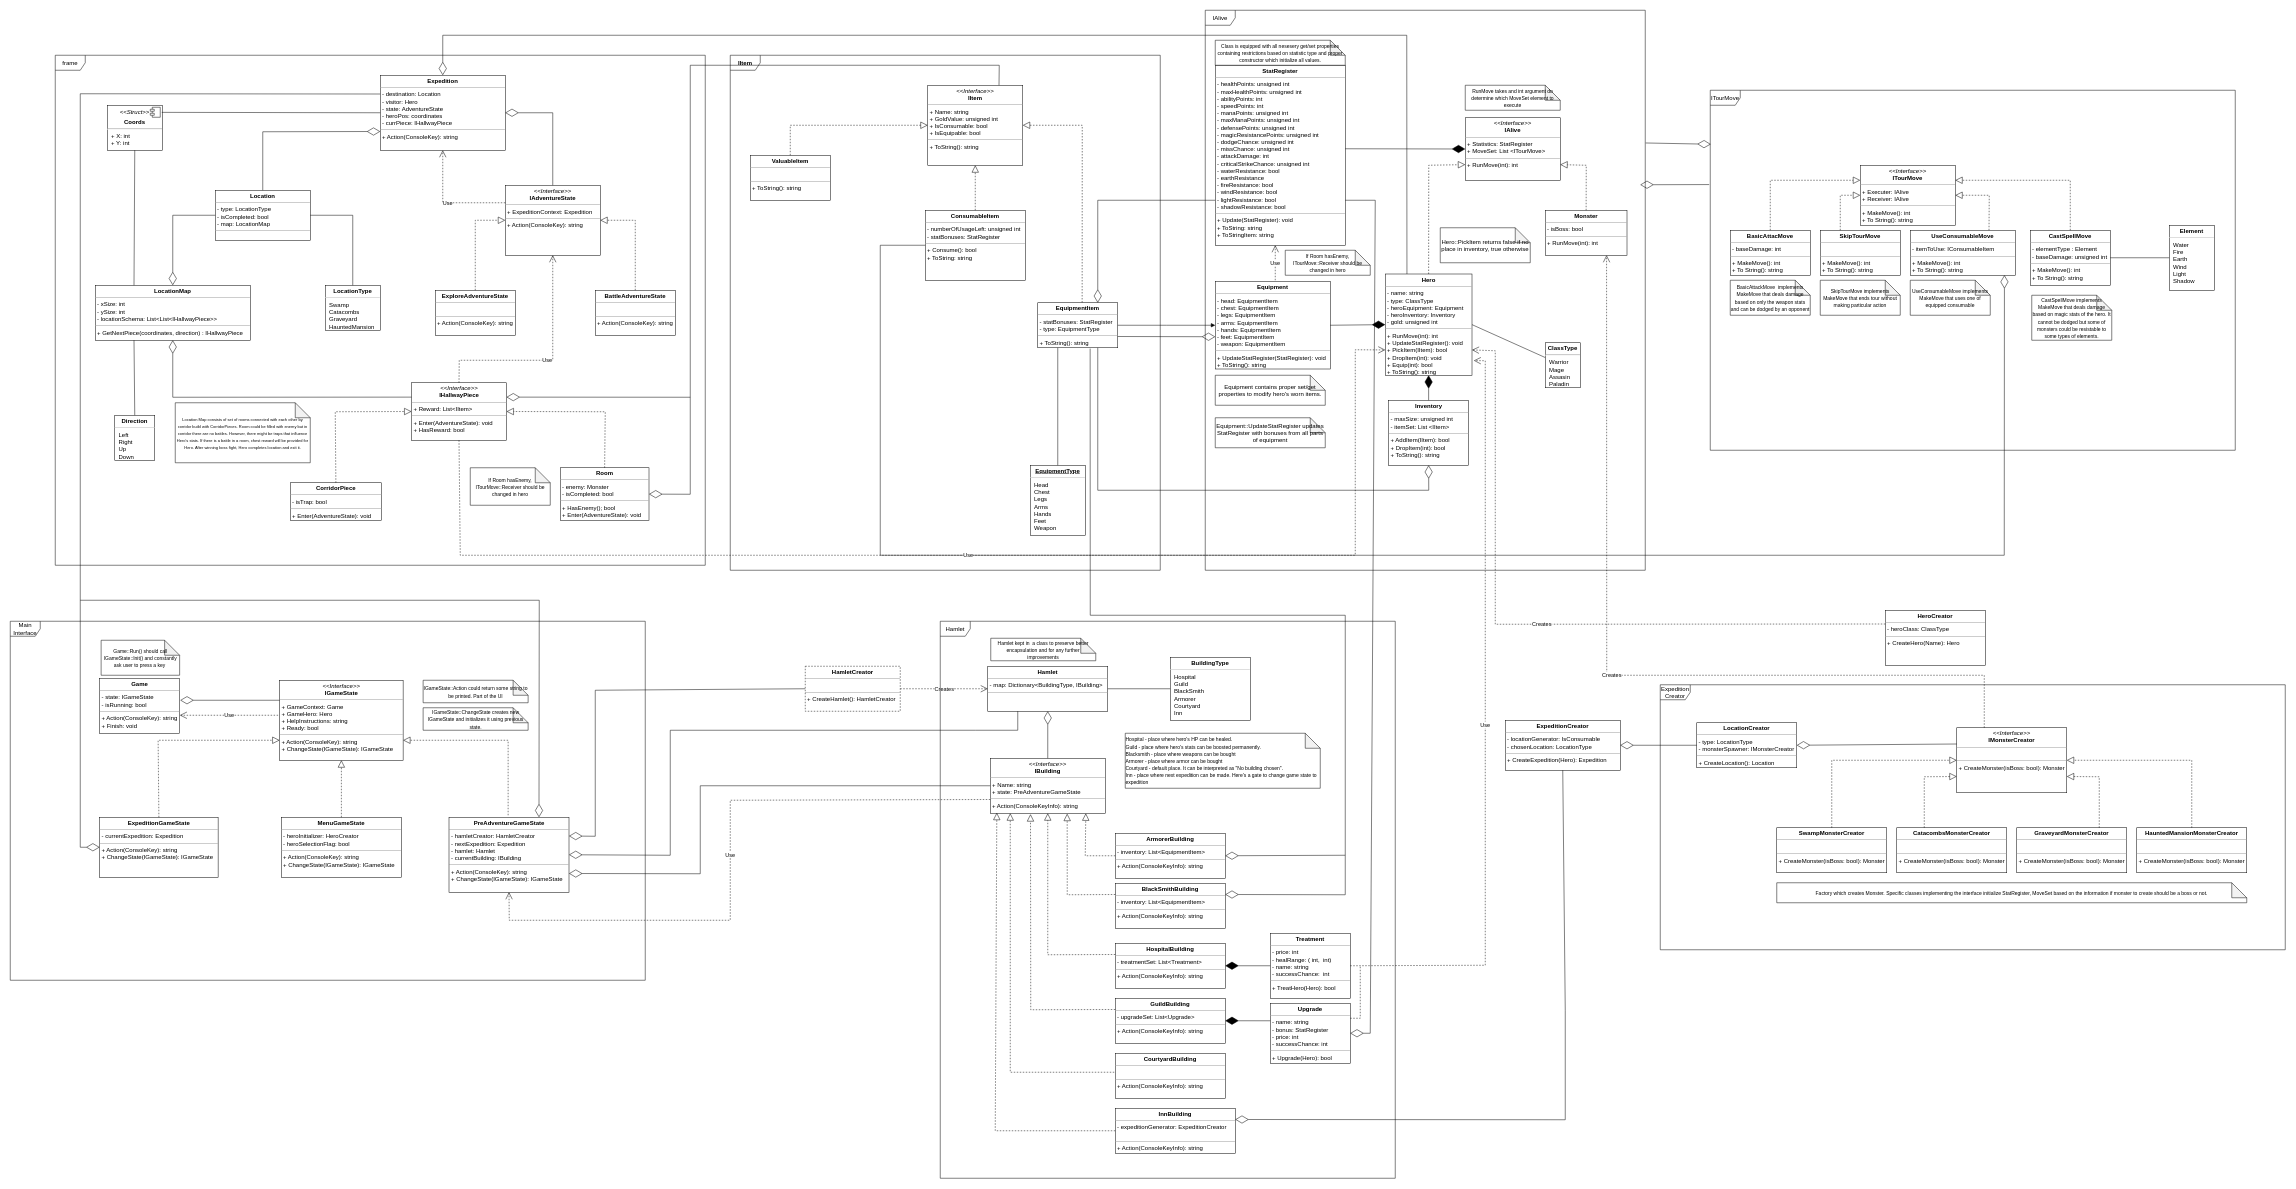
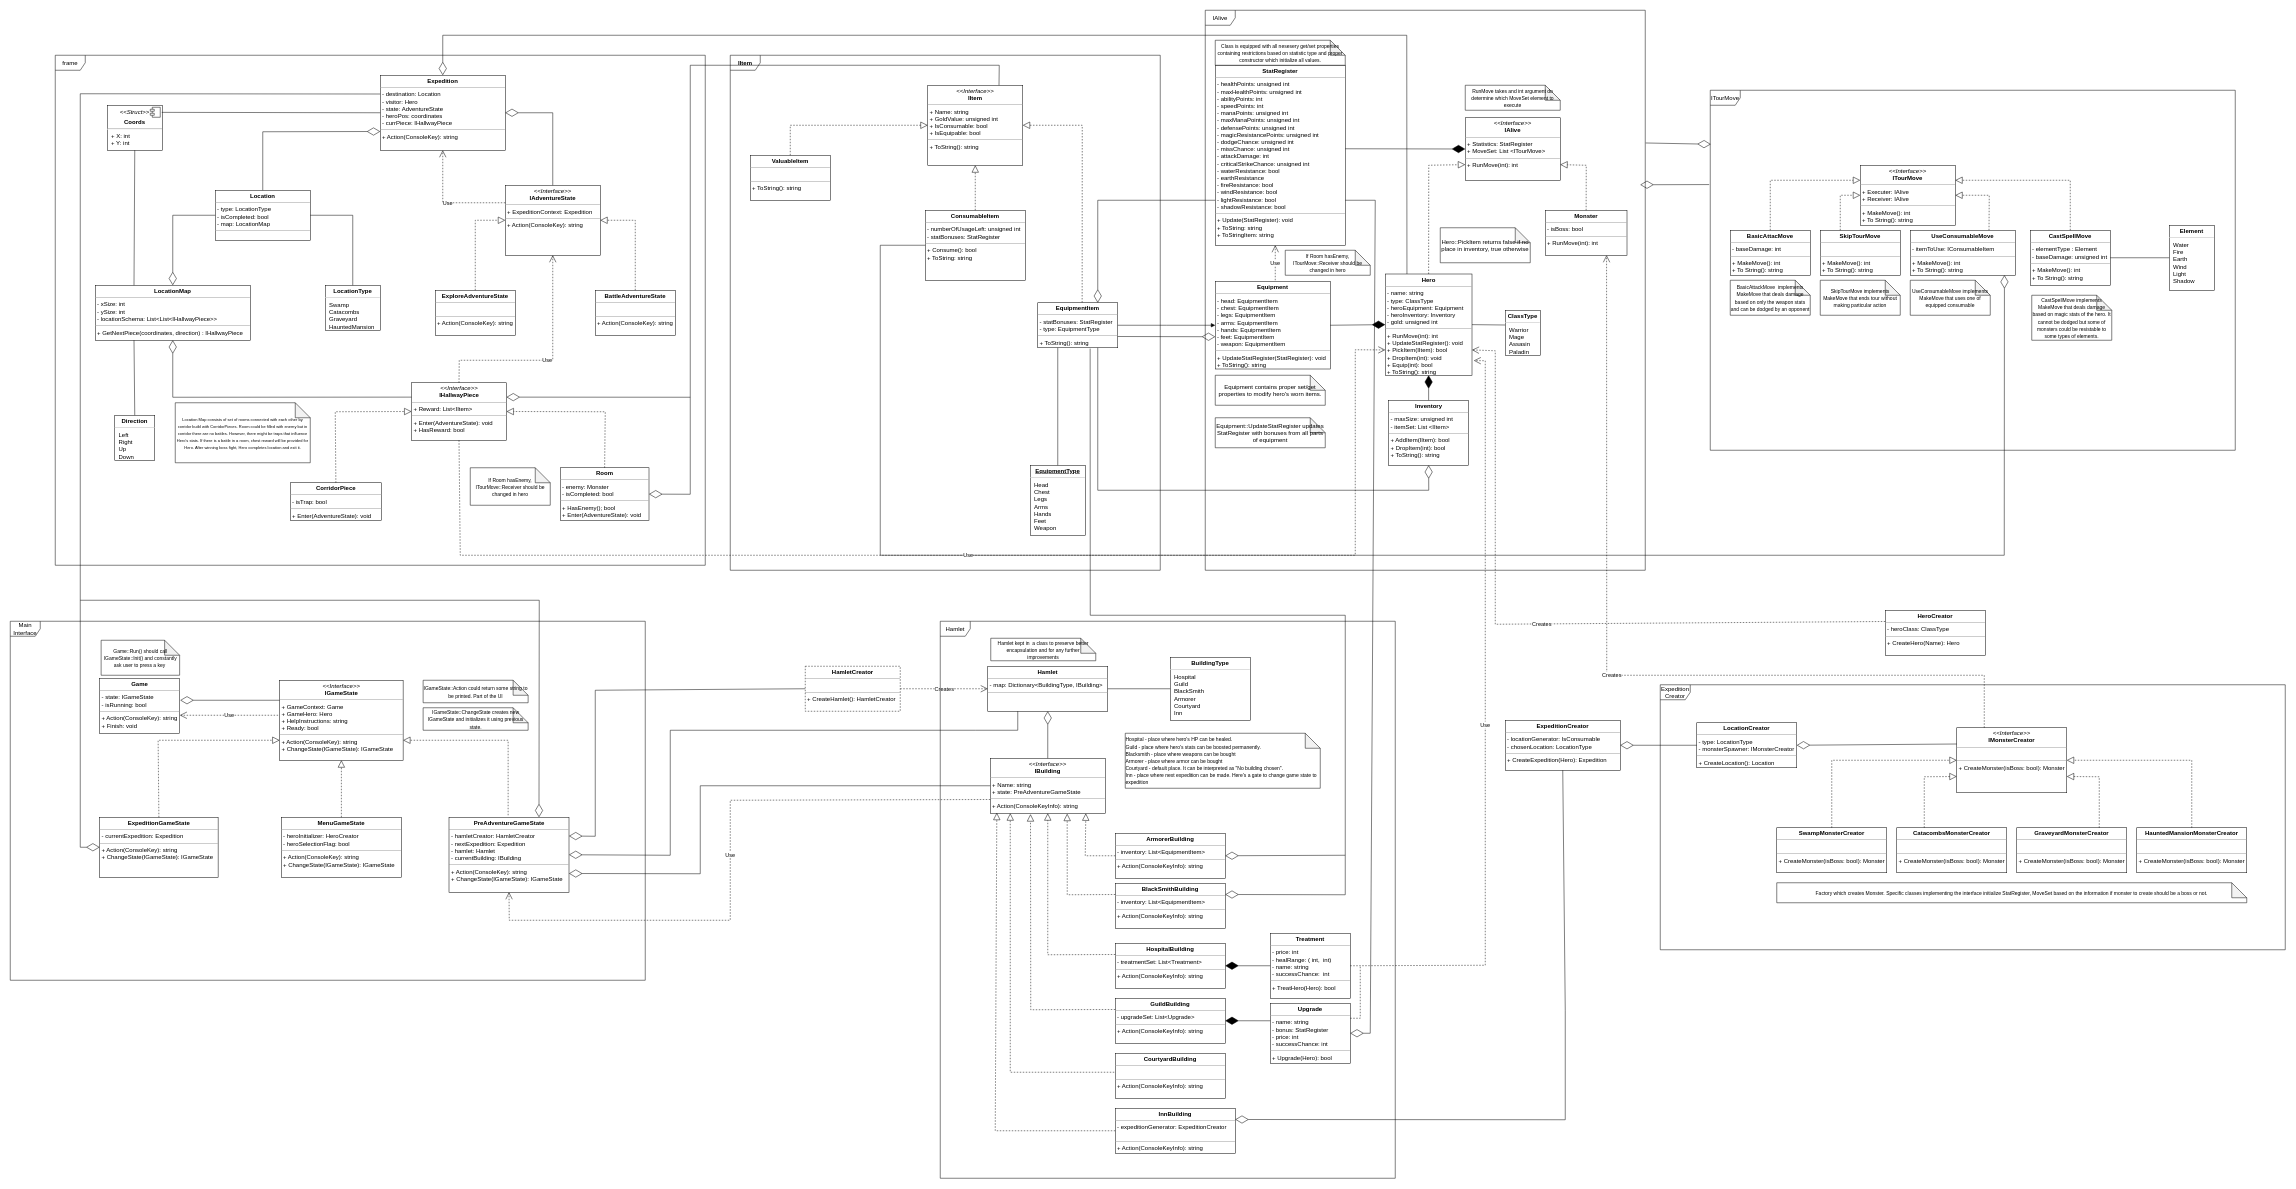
(1563, 365) -> (1523, 333)
(1935, 638) -> (1935, 633)
